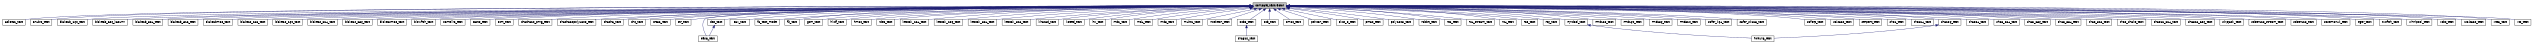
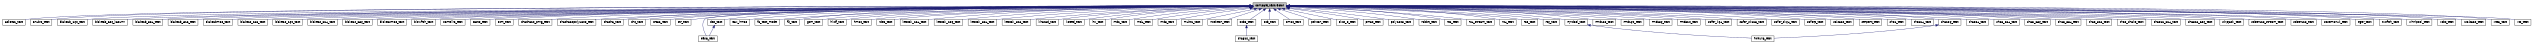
(740, 22) -> (740, 22)
none -> (1785, 22)
